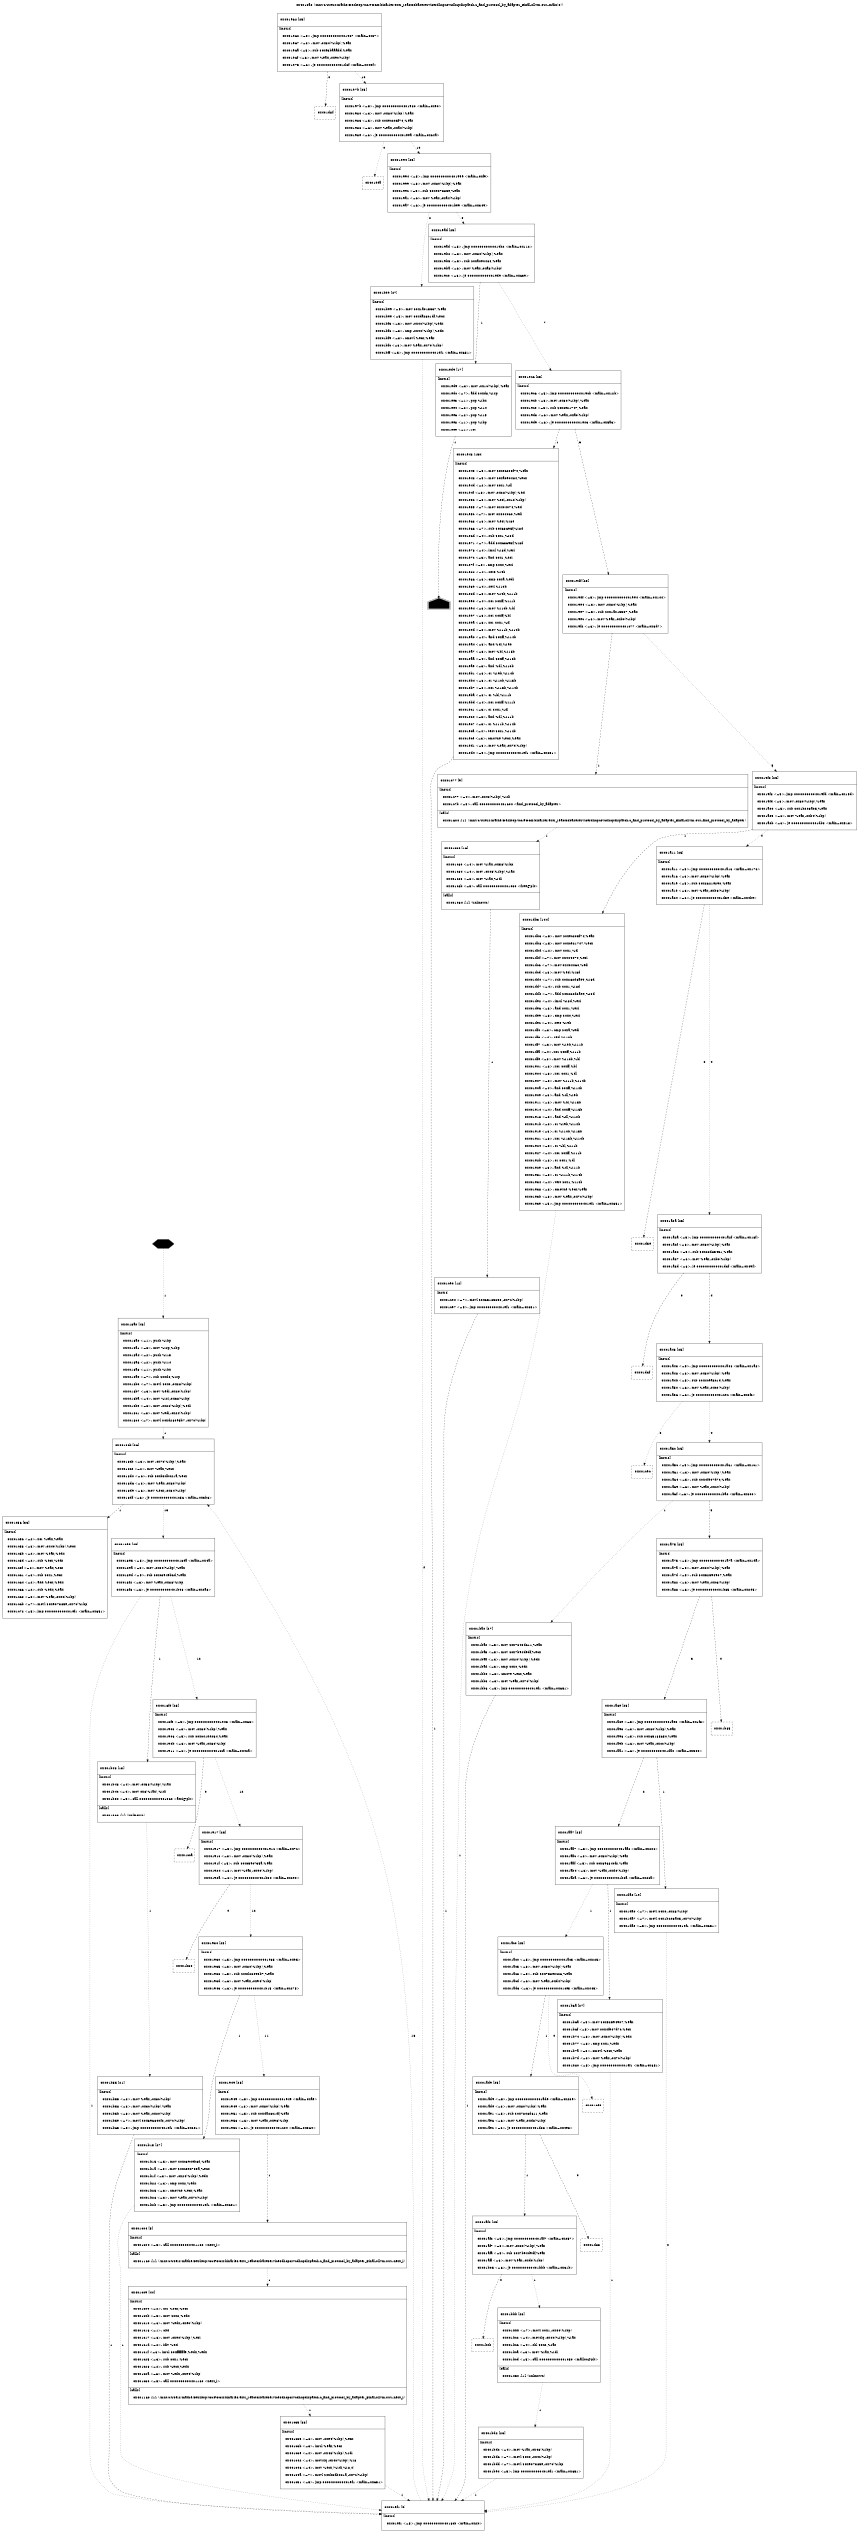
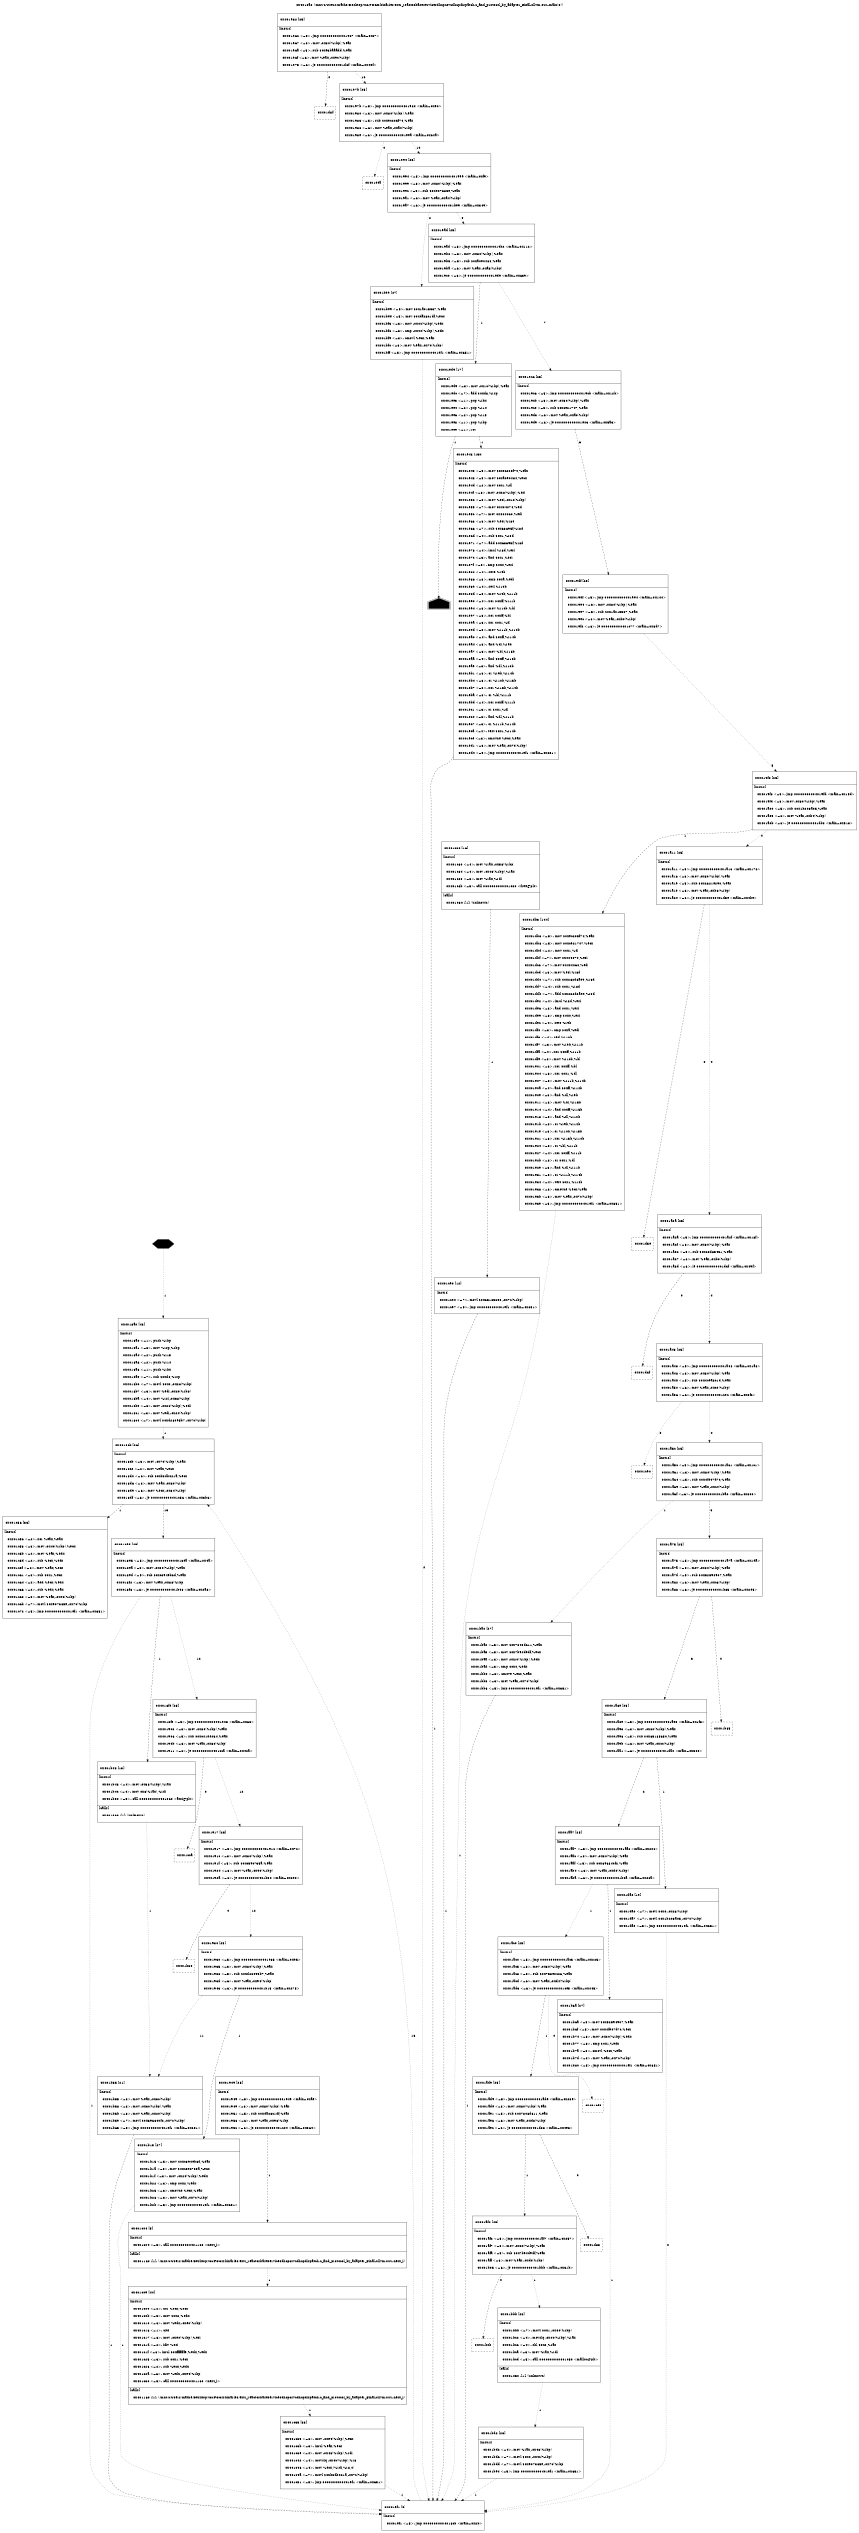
(557, 438) -> (480, 441)
(593, 801) -> none
(163, 1520) -> (163, 1520)
(259, 2035) -> (177, 2033)
